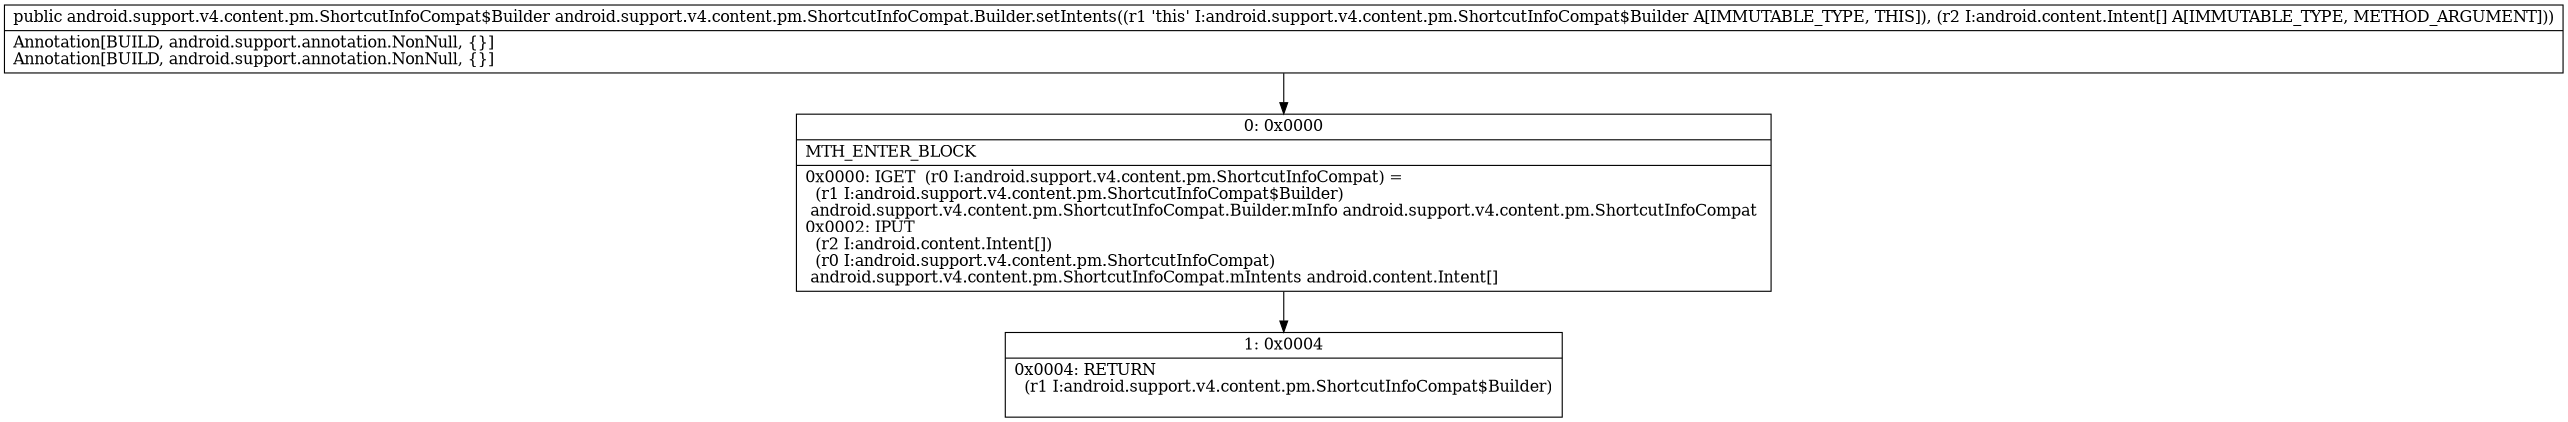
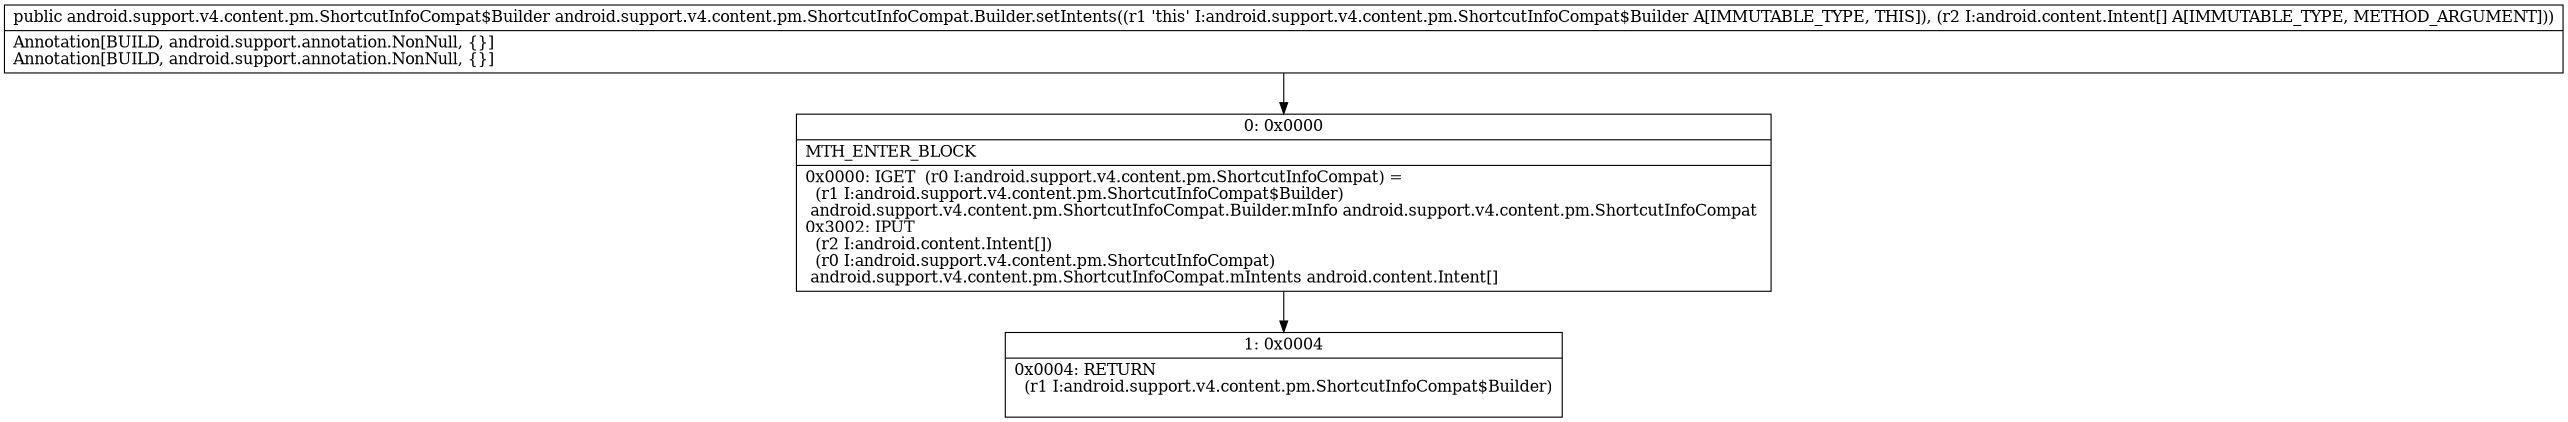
(865, 228) -> (865, 228)
